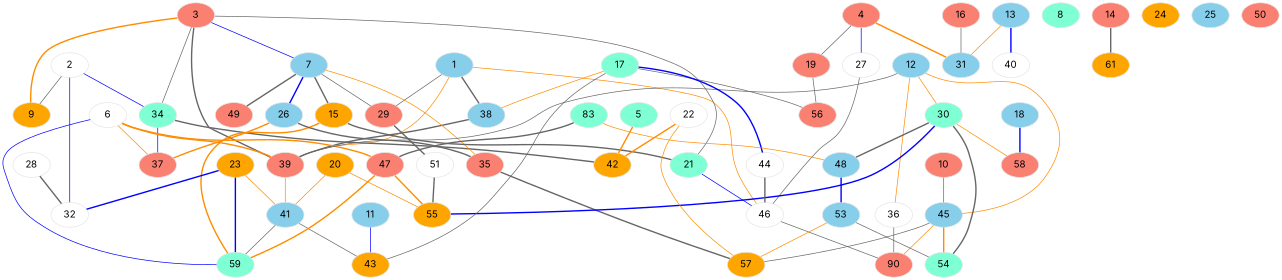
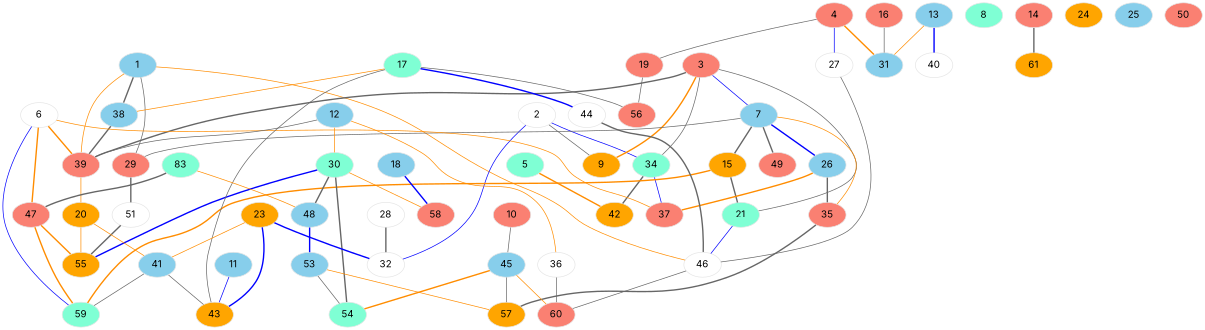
(689, 115) -> none
(1057, 123) -> none
(285, 190) -> (81, 190)
(235, 215) -> (260, 273)
(894, 265) -> (556, 315)
